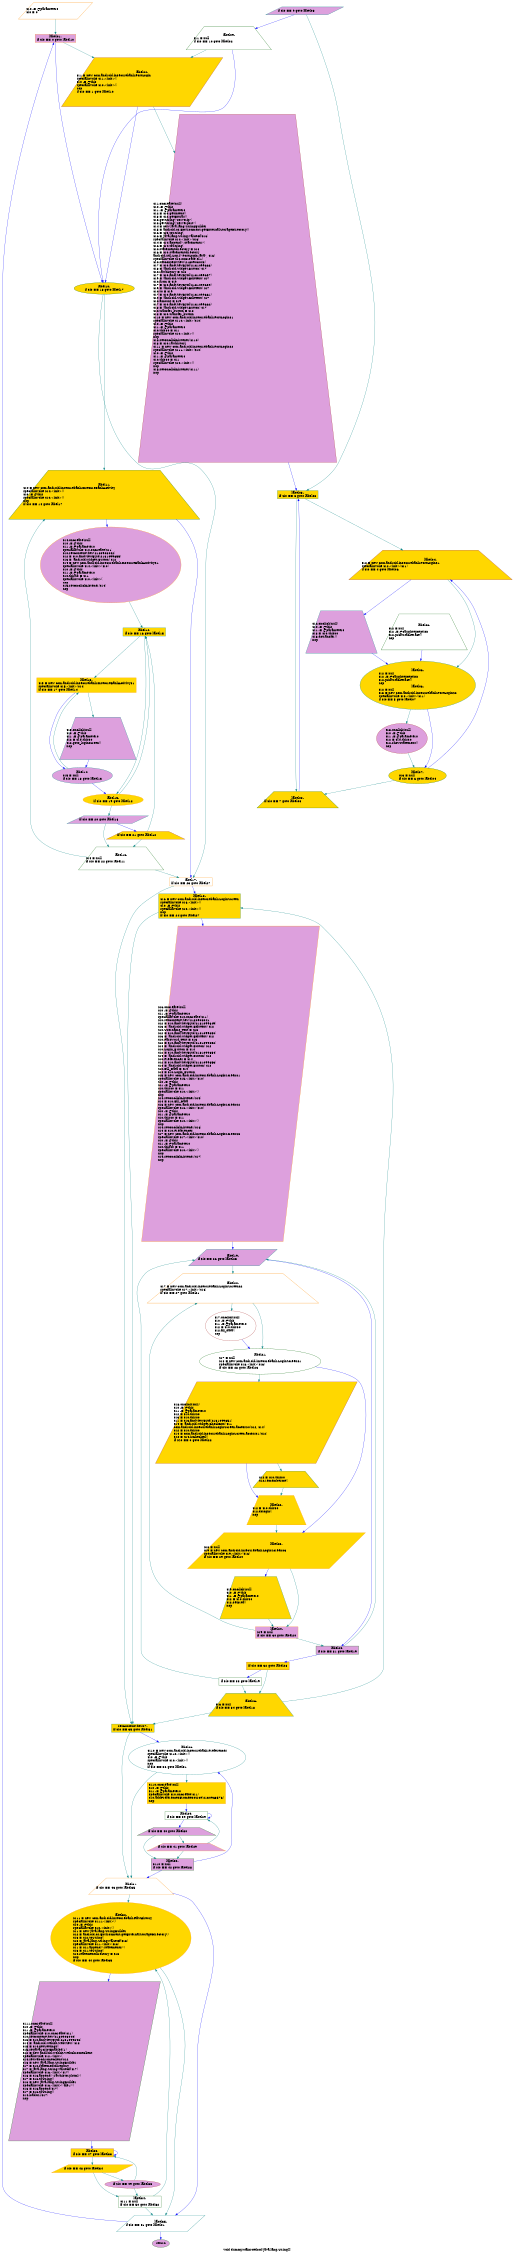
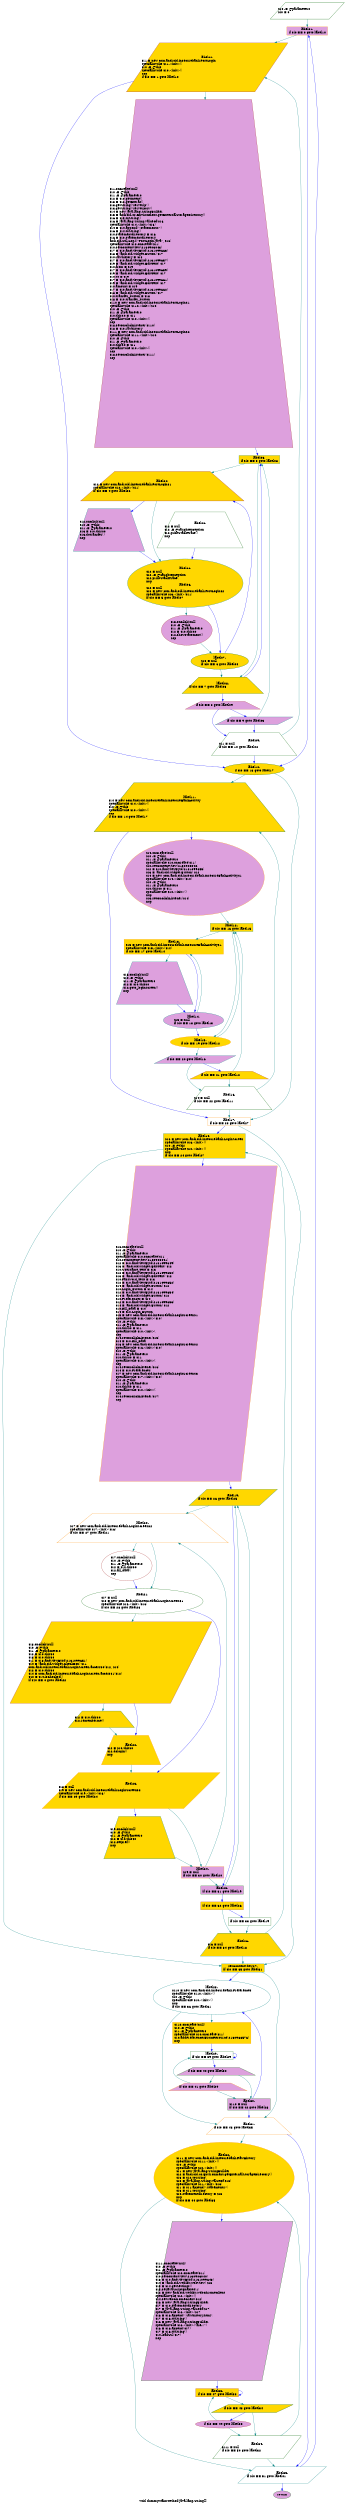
(55, 11) -> (307, 11)
none -> (223, 705)
(233, 1257) -> (233, 1497)
(92, 2169) -> (252, 2408)
(112, 2176) -> (239, 2416)
(140, 2202) -> (257, 2447)
